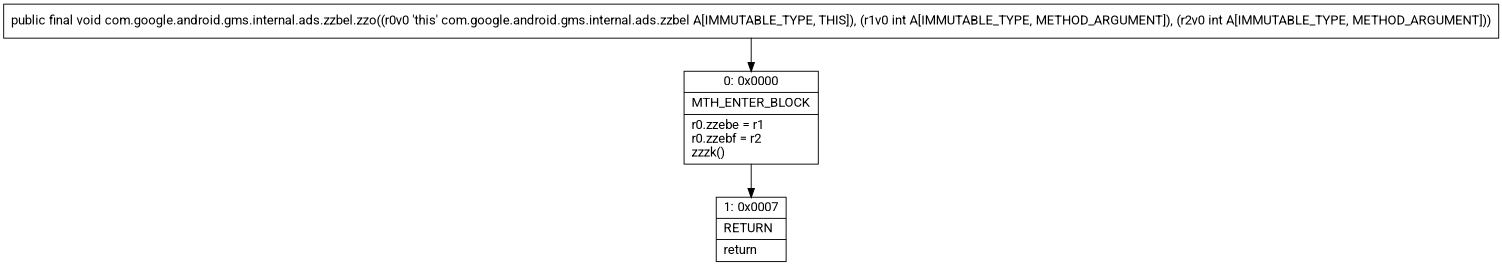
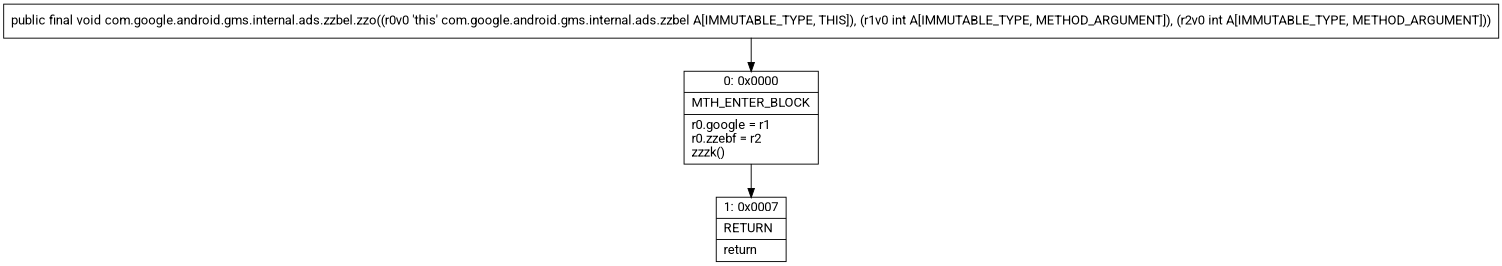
(728, 125) -> (731, 125)
